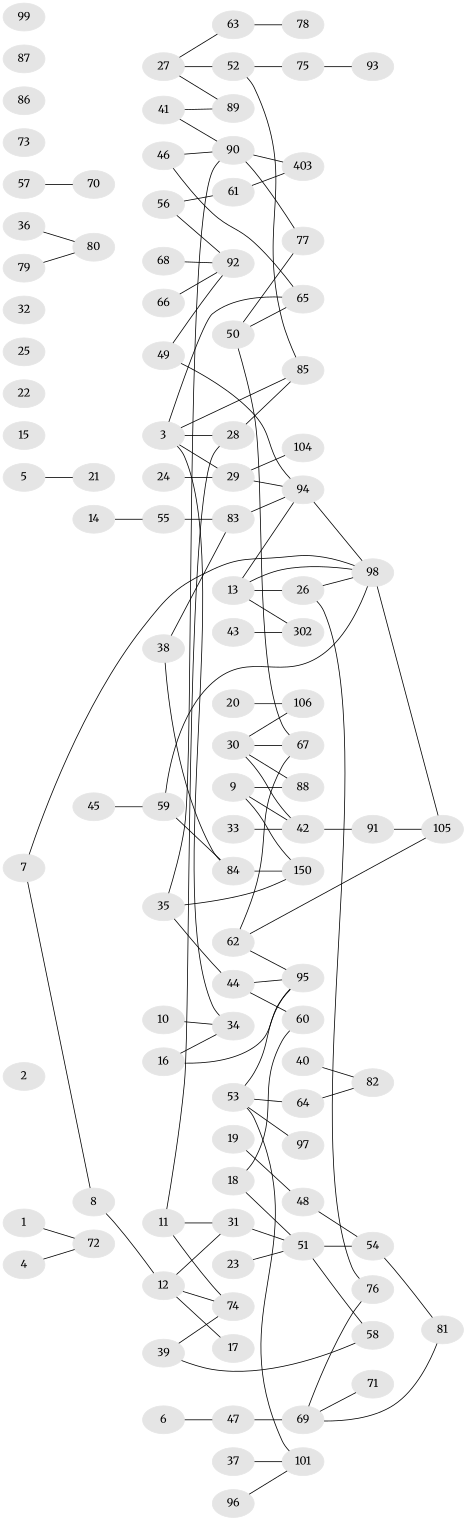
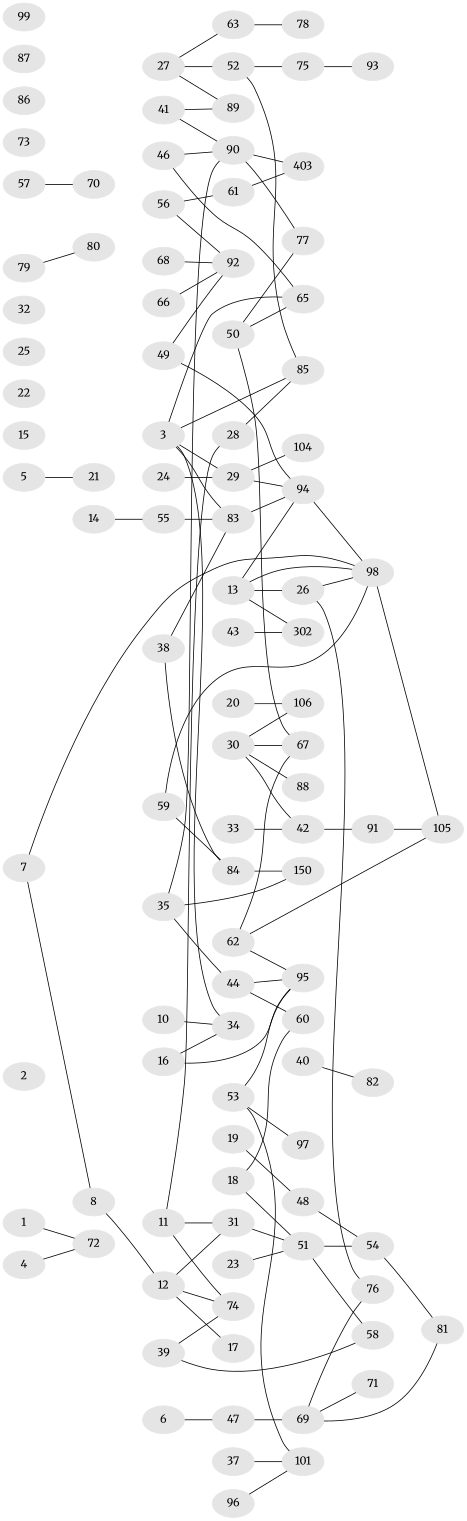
(24, 226) -> none
(199, 436) -> (201, 482)
(233, 787) -> none
(94, 807) -> none
(303, 1104) -> none
